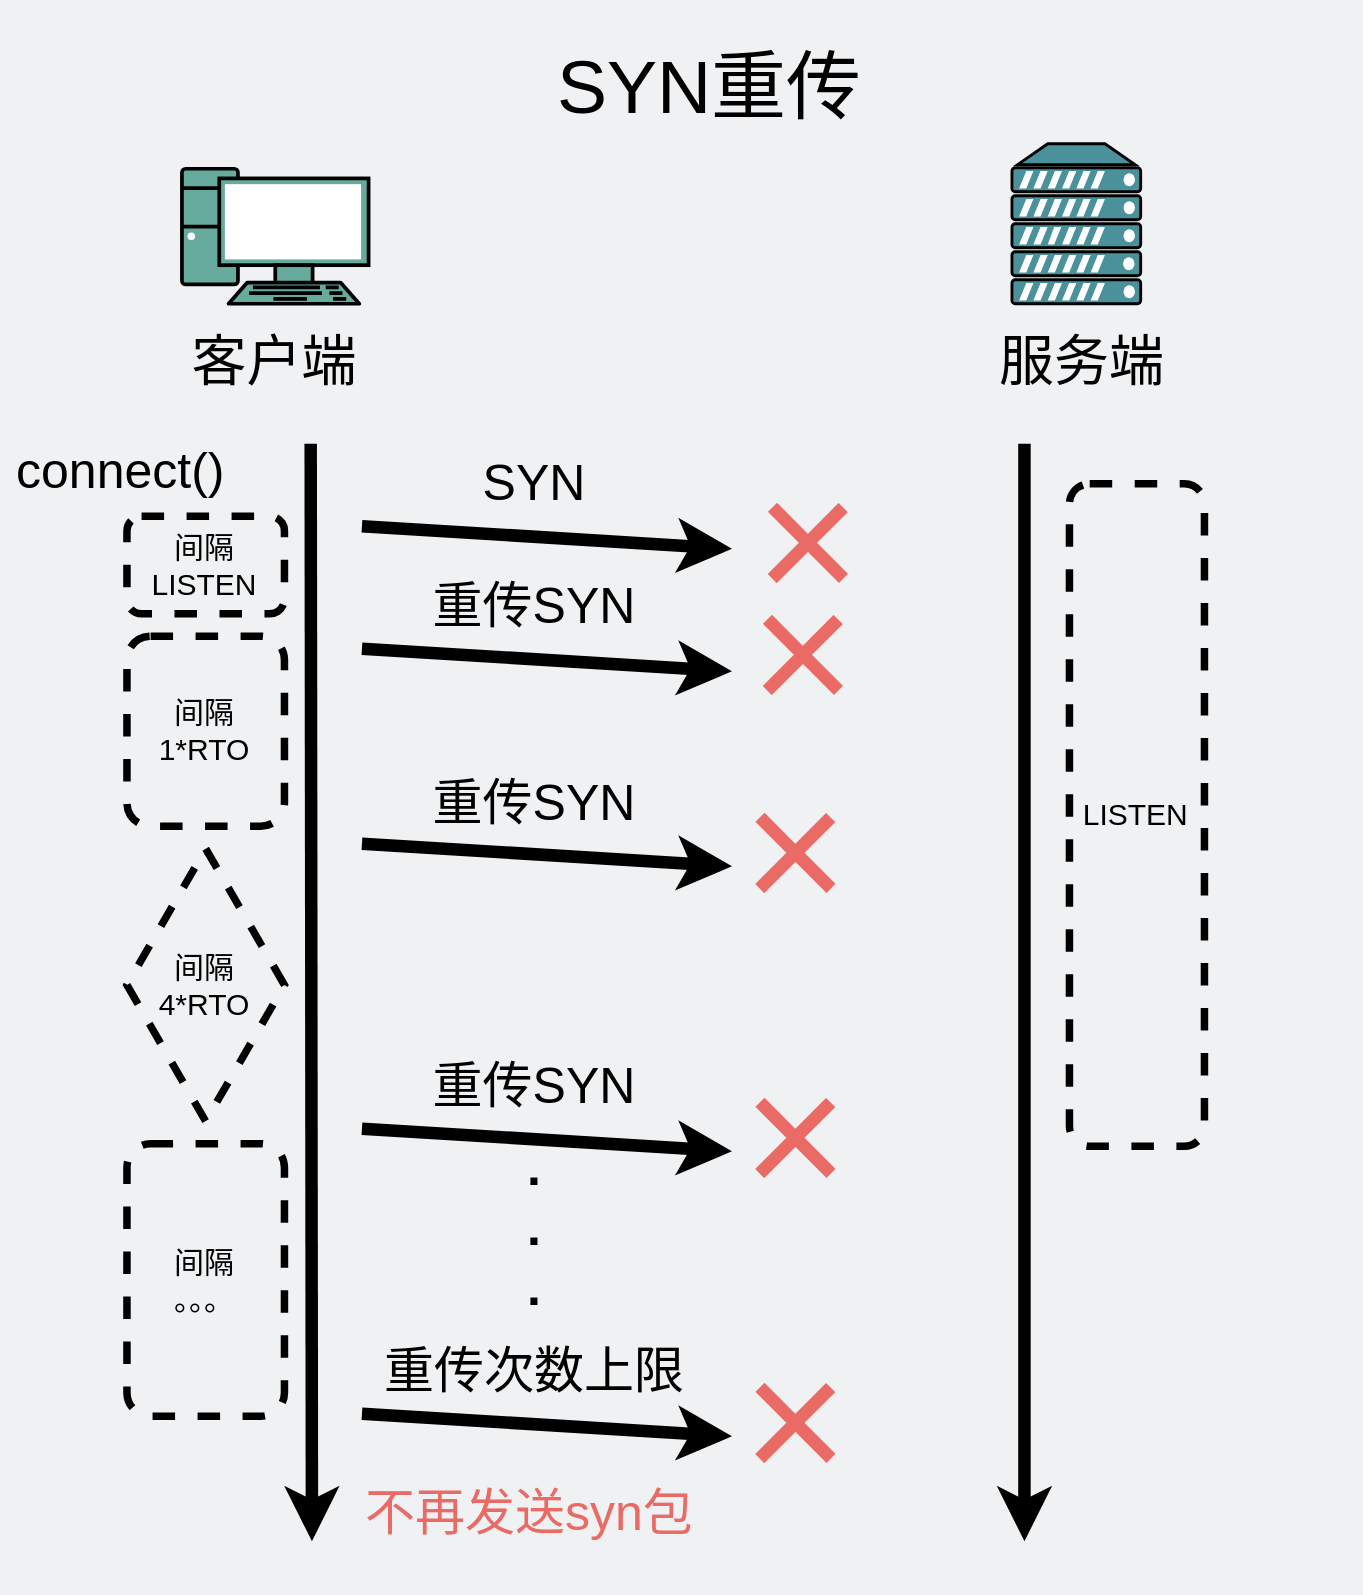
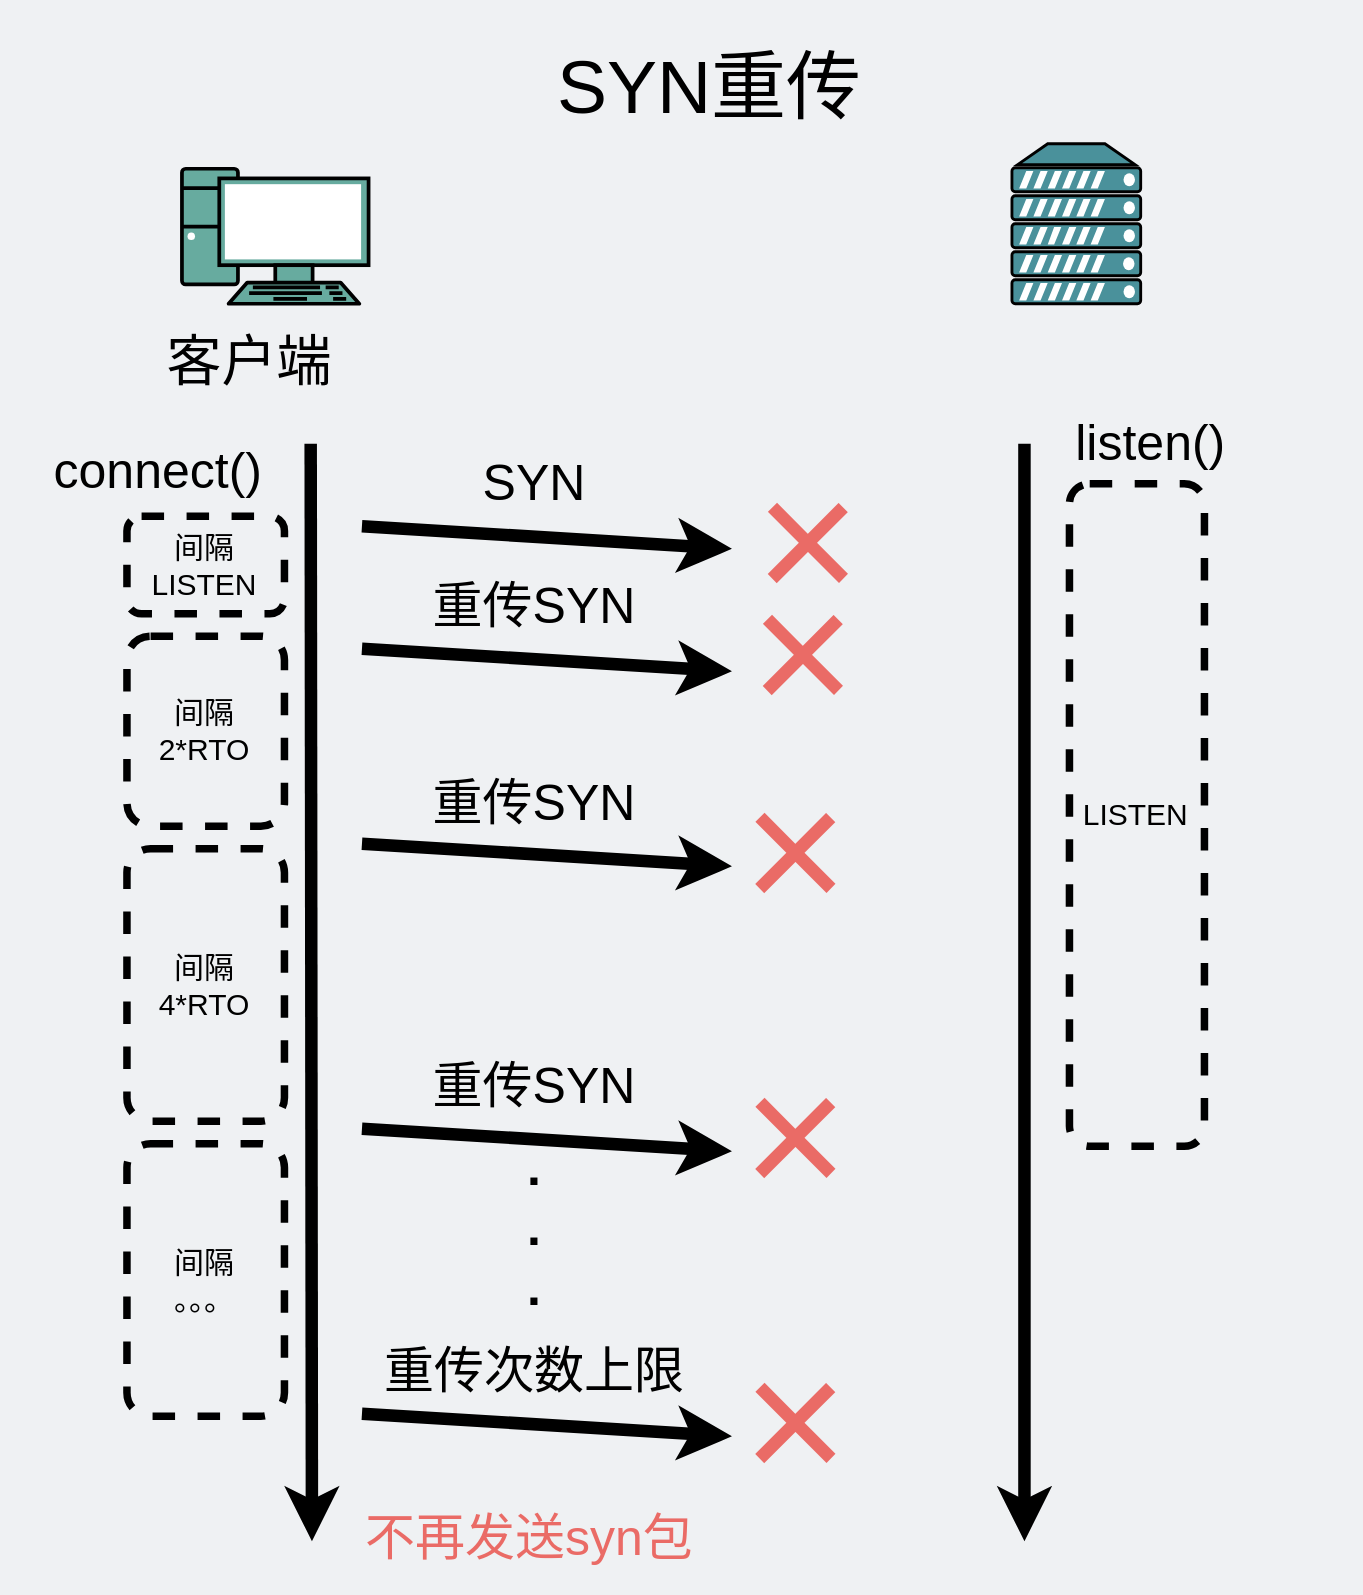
(275, 364) -> (250, 364)
(1083, 364) -> none
none -> (1150, 441)
(120, 469) -> (158, 469)
(205, 731) -> (205, 731)
(205, 985) -> (205, 985)
(530, 1510) -> (530, 1535)
